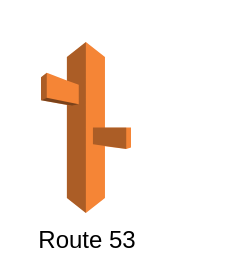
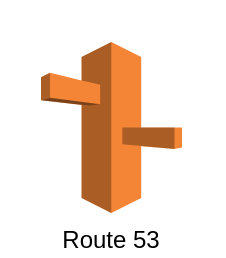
(86, 128) -> (112, 128)
